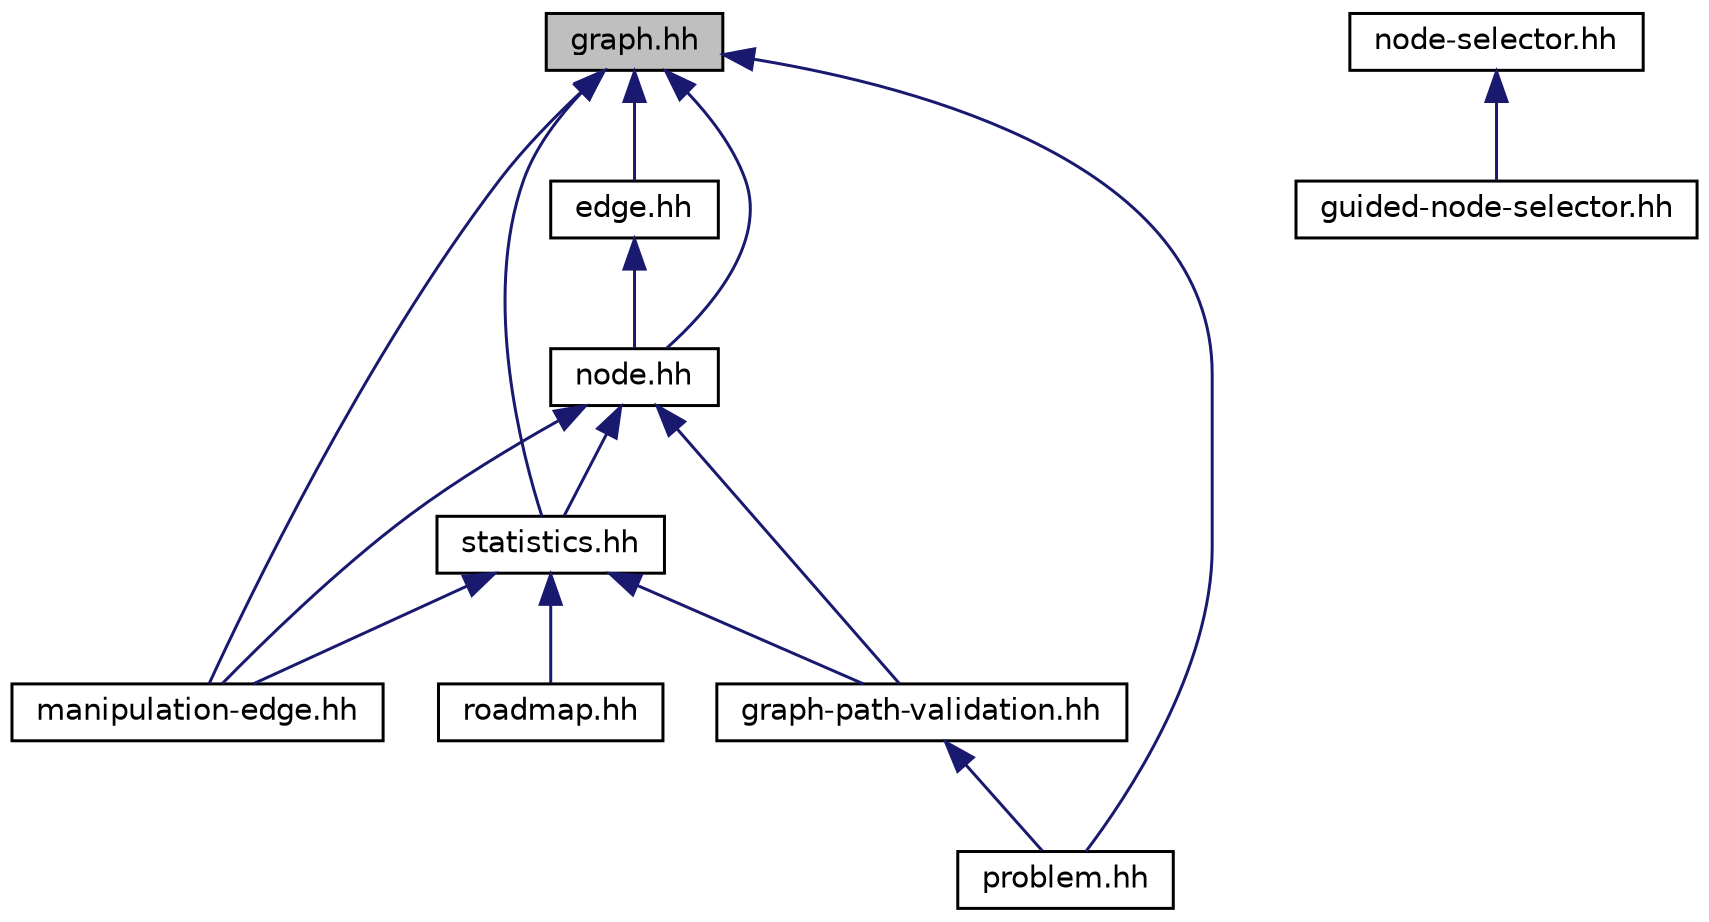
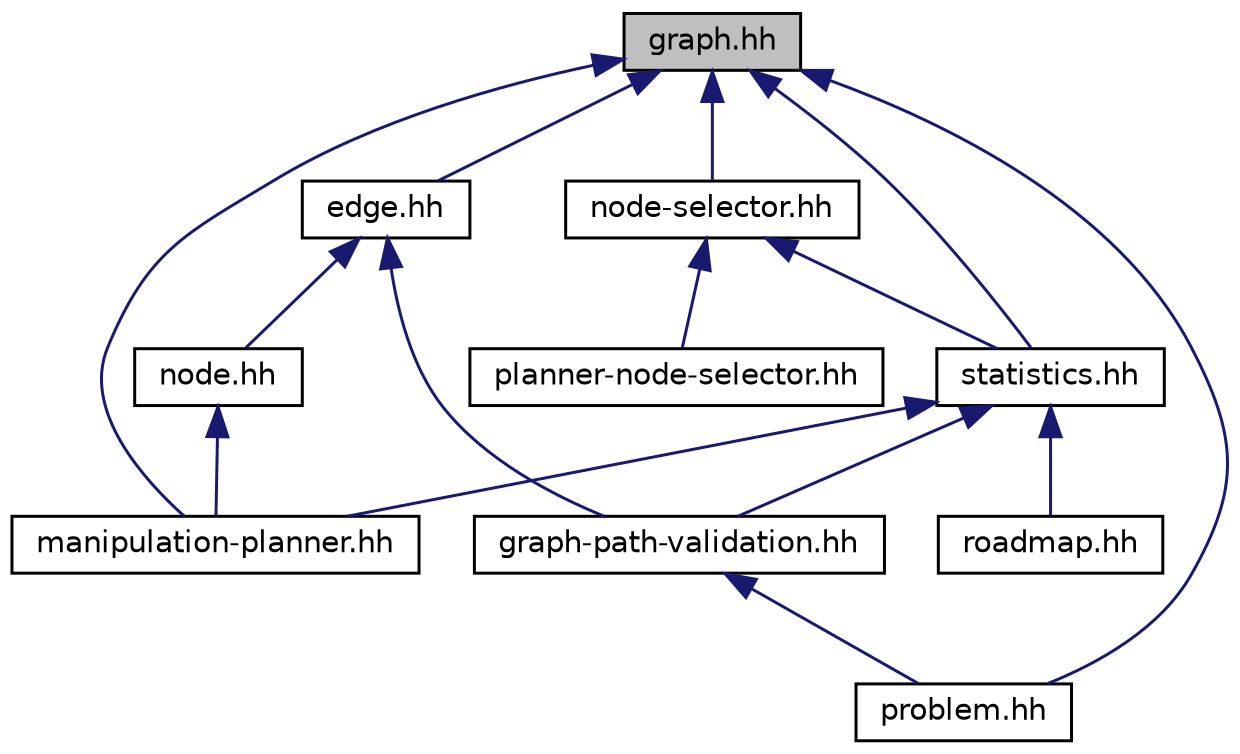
(1497, 210) -> (676, 377)
(749, 224) -> (712, 141)
(585, 475) -> (895, 300)
(788, 556) -> (458, 424)
(198, 712) -> (216, 545)
